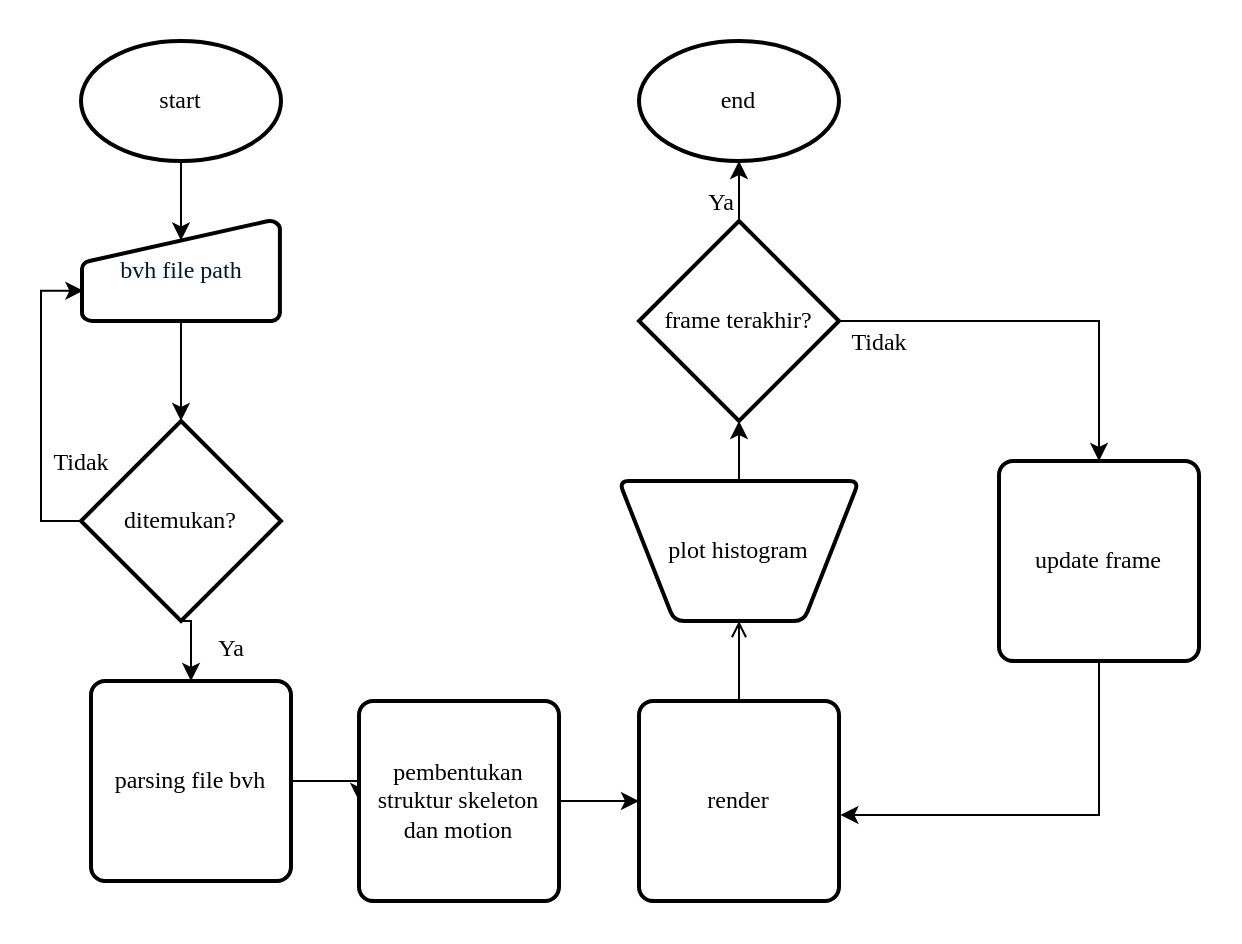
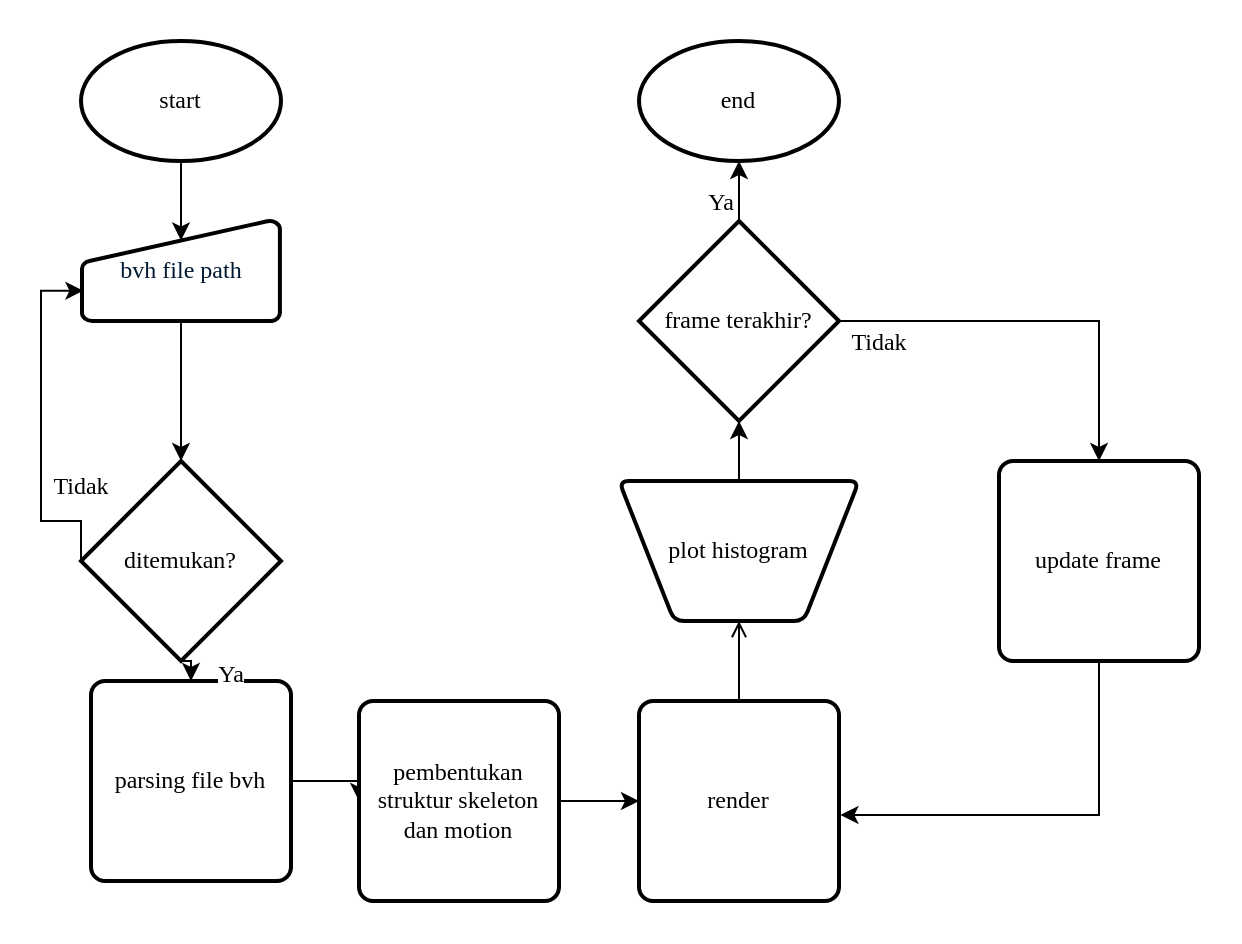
(181, 521) -> (181, 561)
